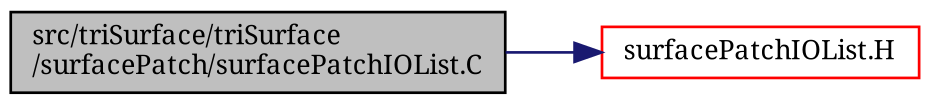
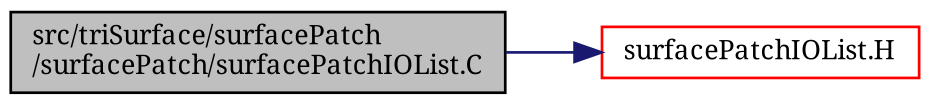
(258, 52) -> (258, 52)
